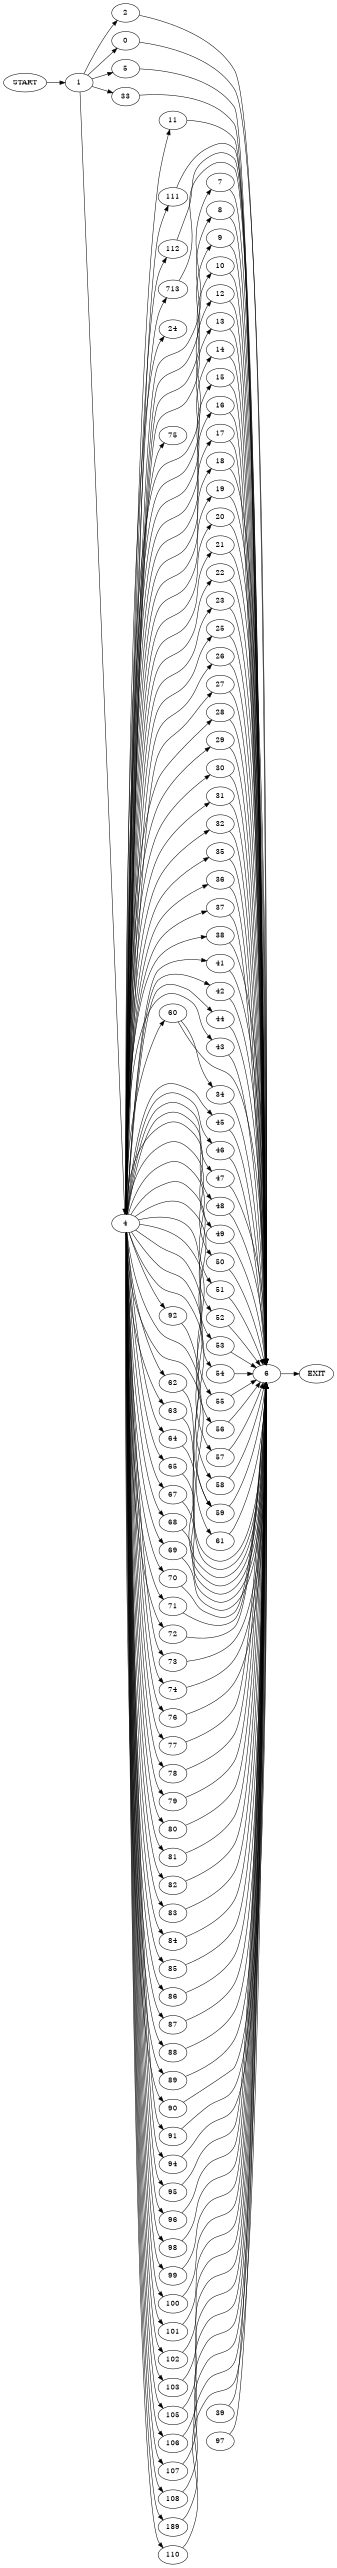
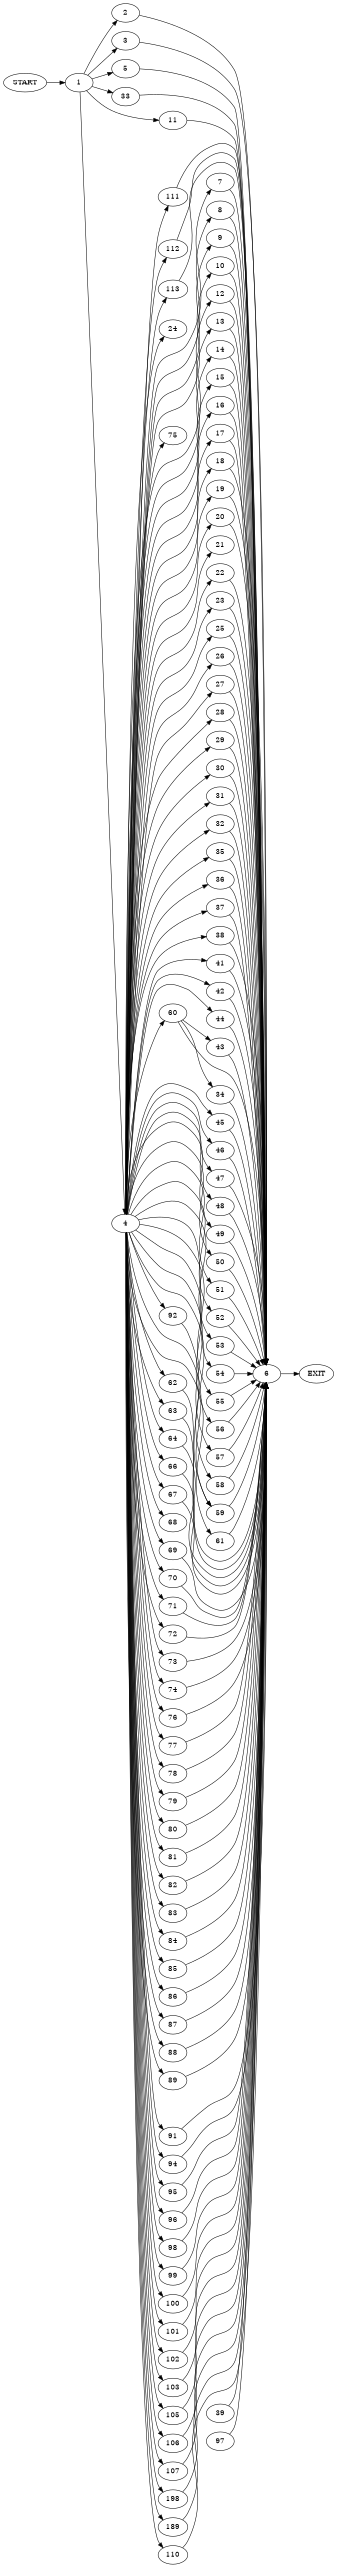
(126, 41) -> (126, 41)
(173, 289) -> (173, 289)
(134, 674) -> (117, 113)
(263, 954) -> none
(137, 1052) -> (195, 1029)
(173, 1467) -> (173, 1467)
(238, 1591) -> none
(173, 2109) -> none
(173, 2499) -> (173, 2499)
